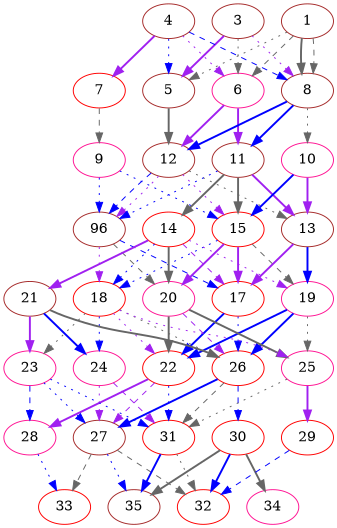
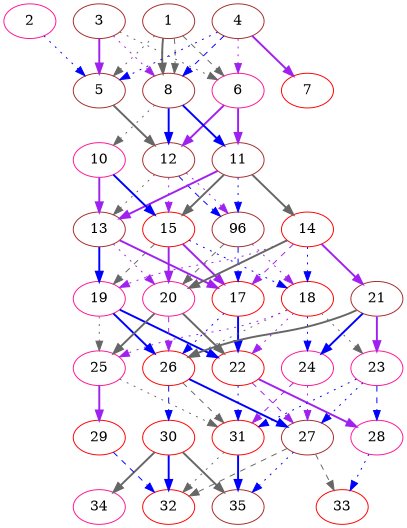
none -> (30, 21)
(99, 160) -> none
none -> (130, 260)
